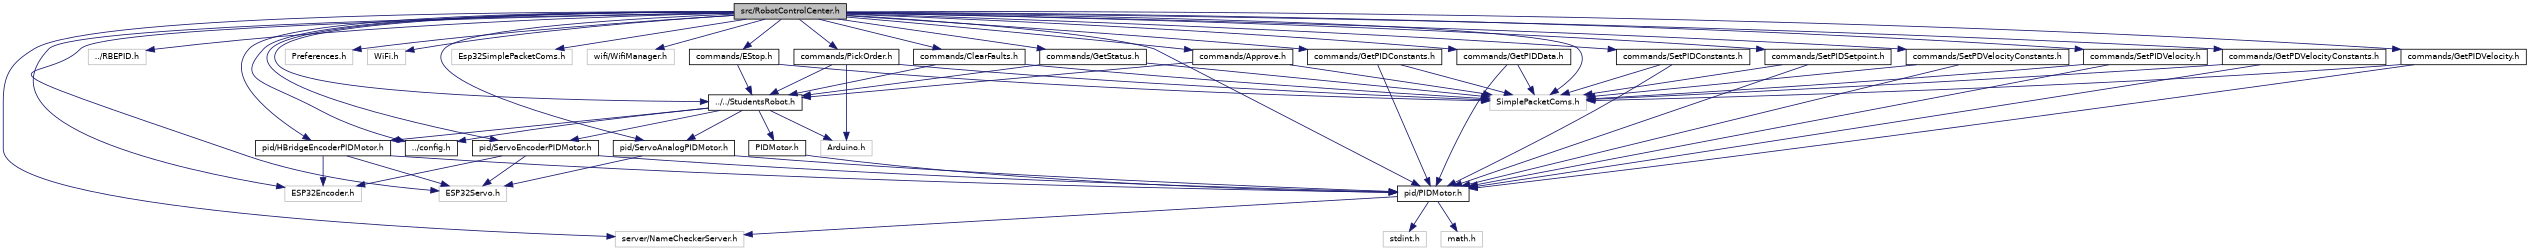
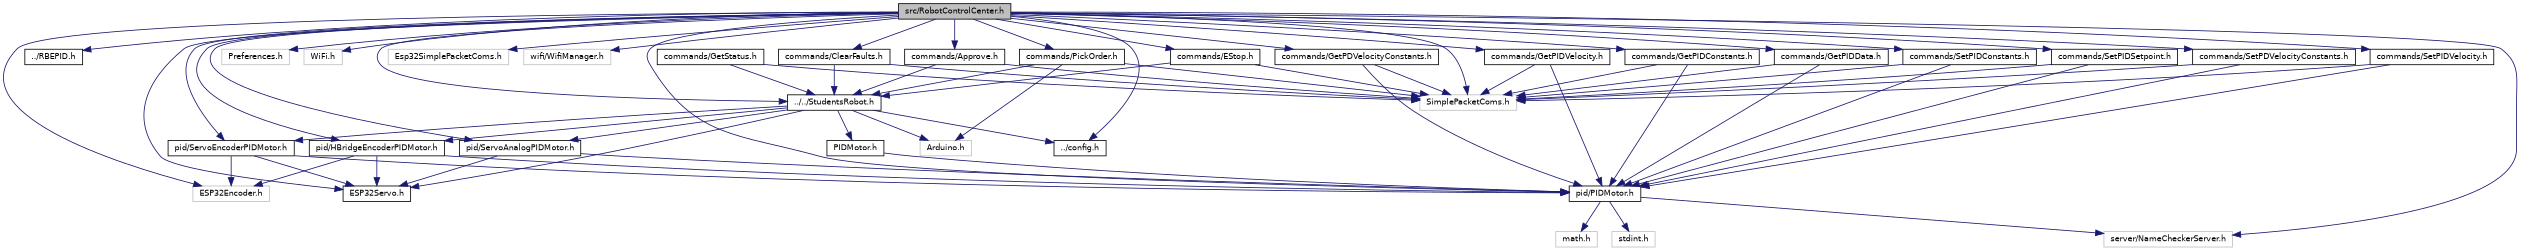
(938, 34) -> none
(117, 57) -> (54, 57)
none -> (622, 150)
(473, 194) -> (377, 194)
